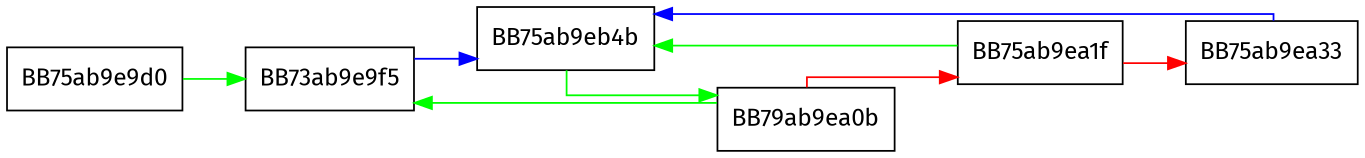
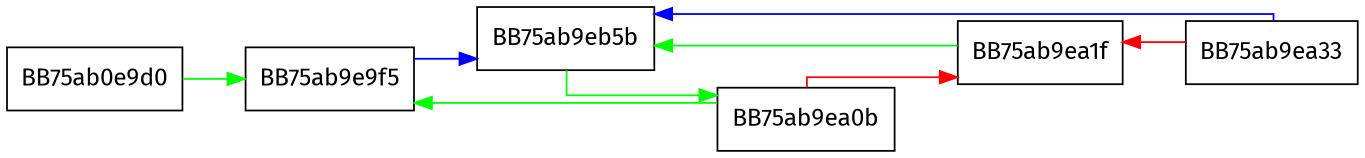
(566, 39) -> (566, 39)
(1146, 63) -> (1163, 42)
(95, 79) -> (95, 79)
(330, 79) -> (330, 79)
(806, 119) -> (806, 119)
